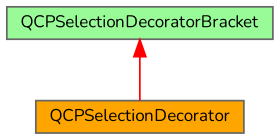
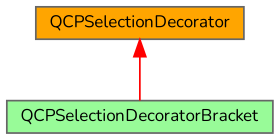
(140, 79) -> (140, 79)
